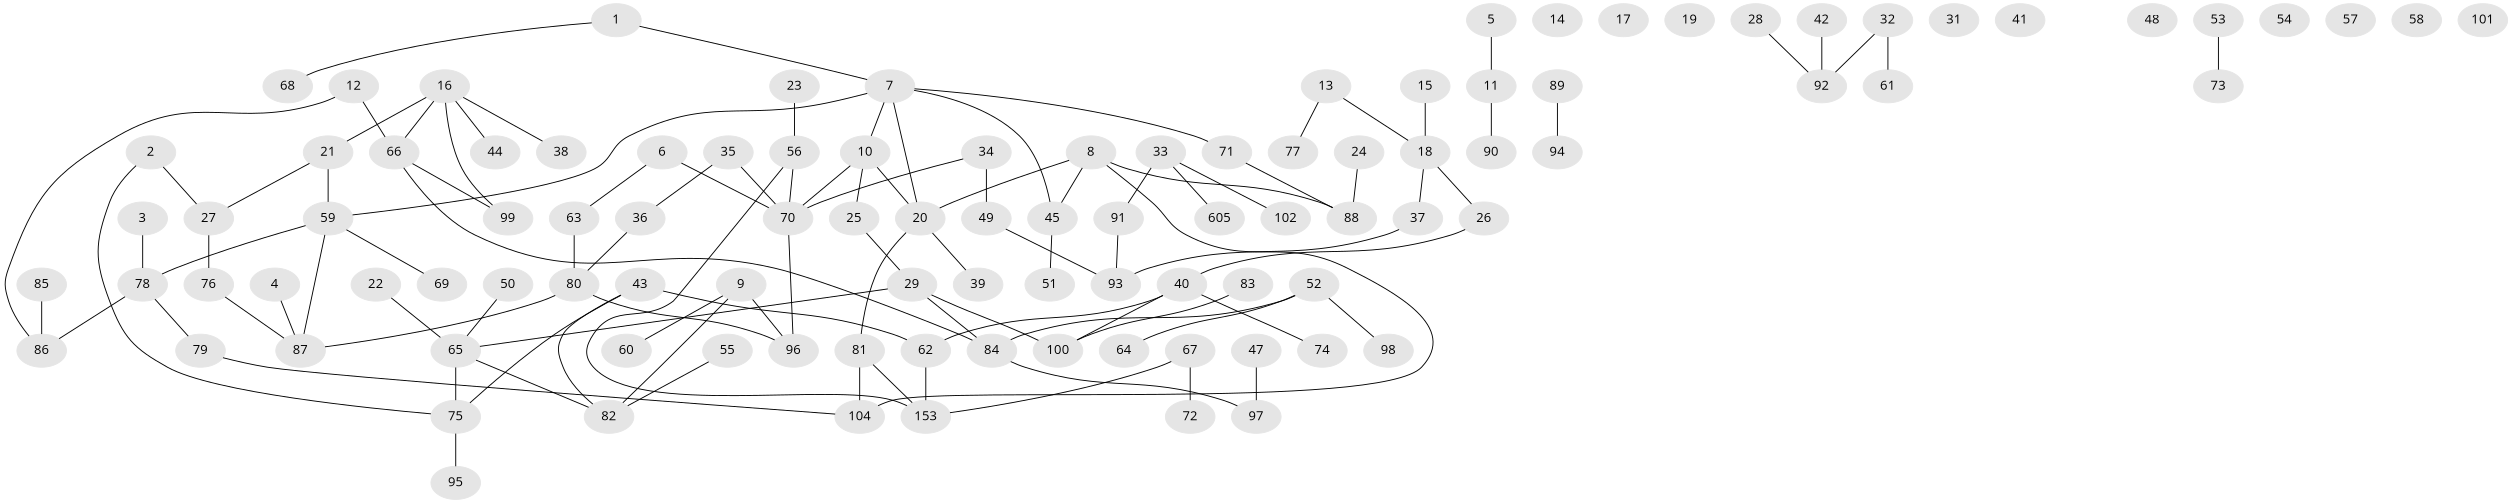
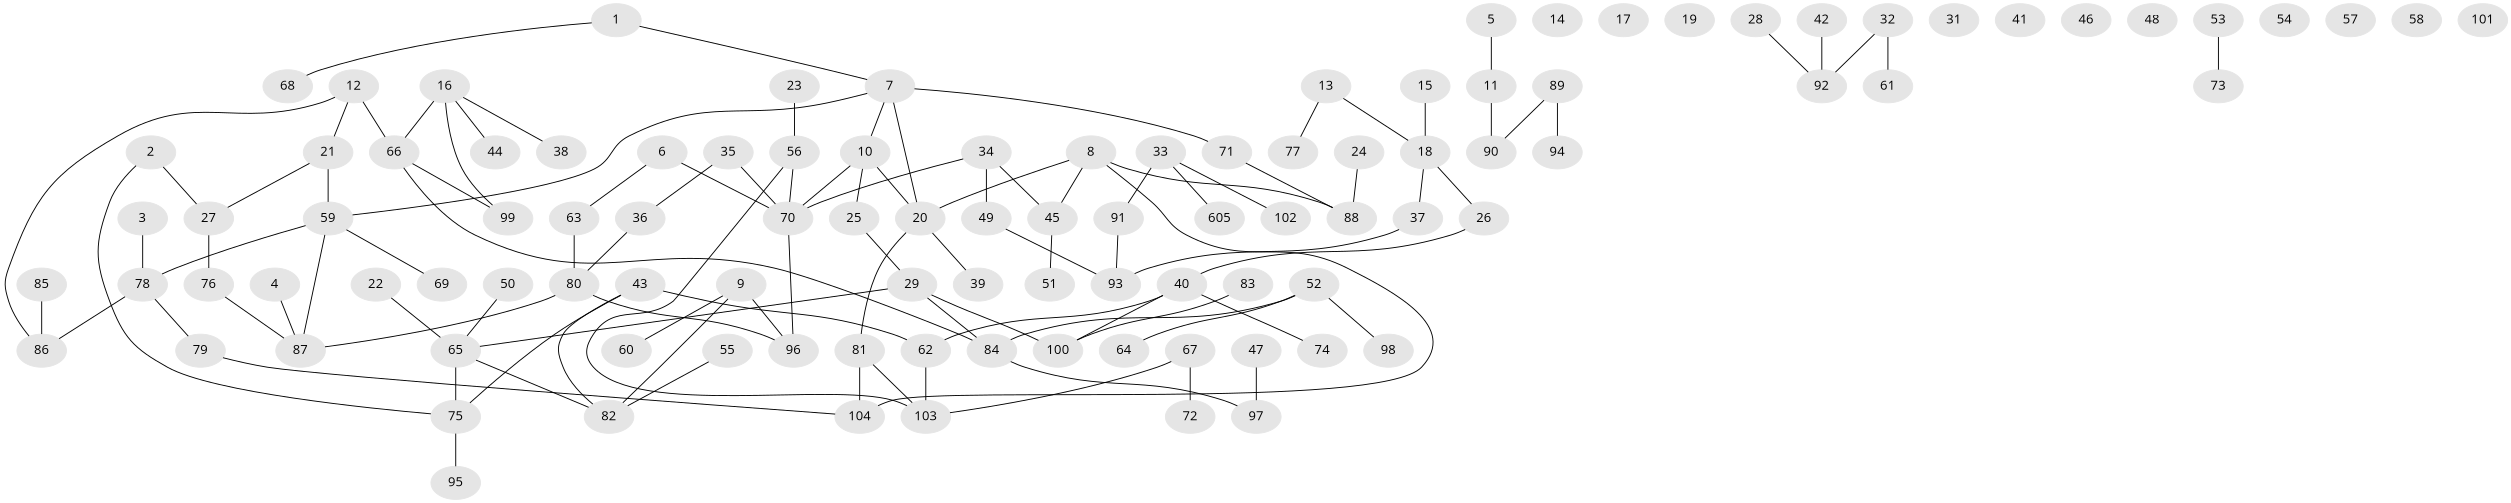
none -> (2086, 20)
(387, 119) -> (341, 119)
none -> (1524, 119)
(1003, 123) -> (1019, 185)
(926, 417) -> (926, 417)
